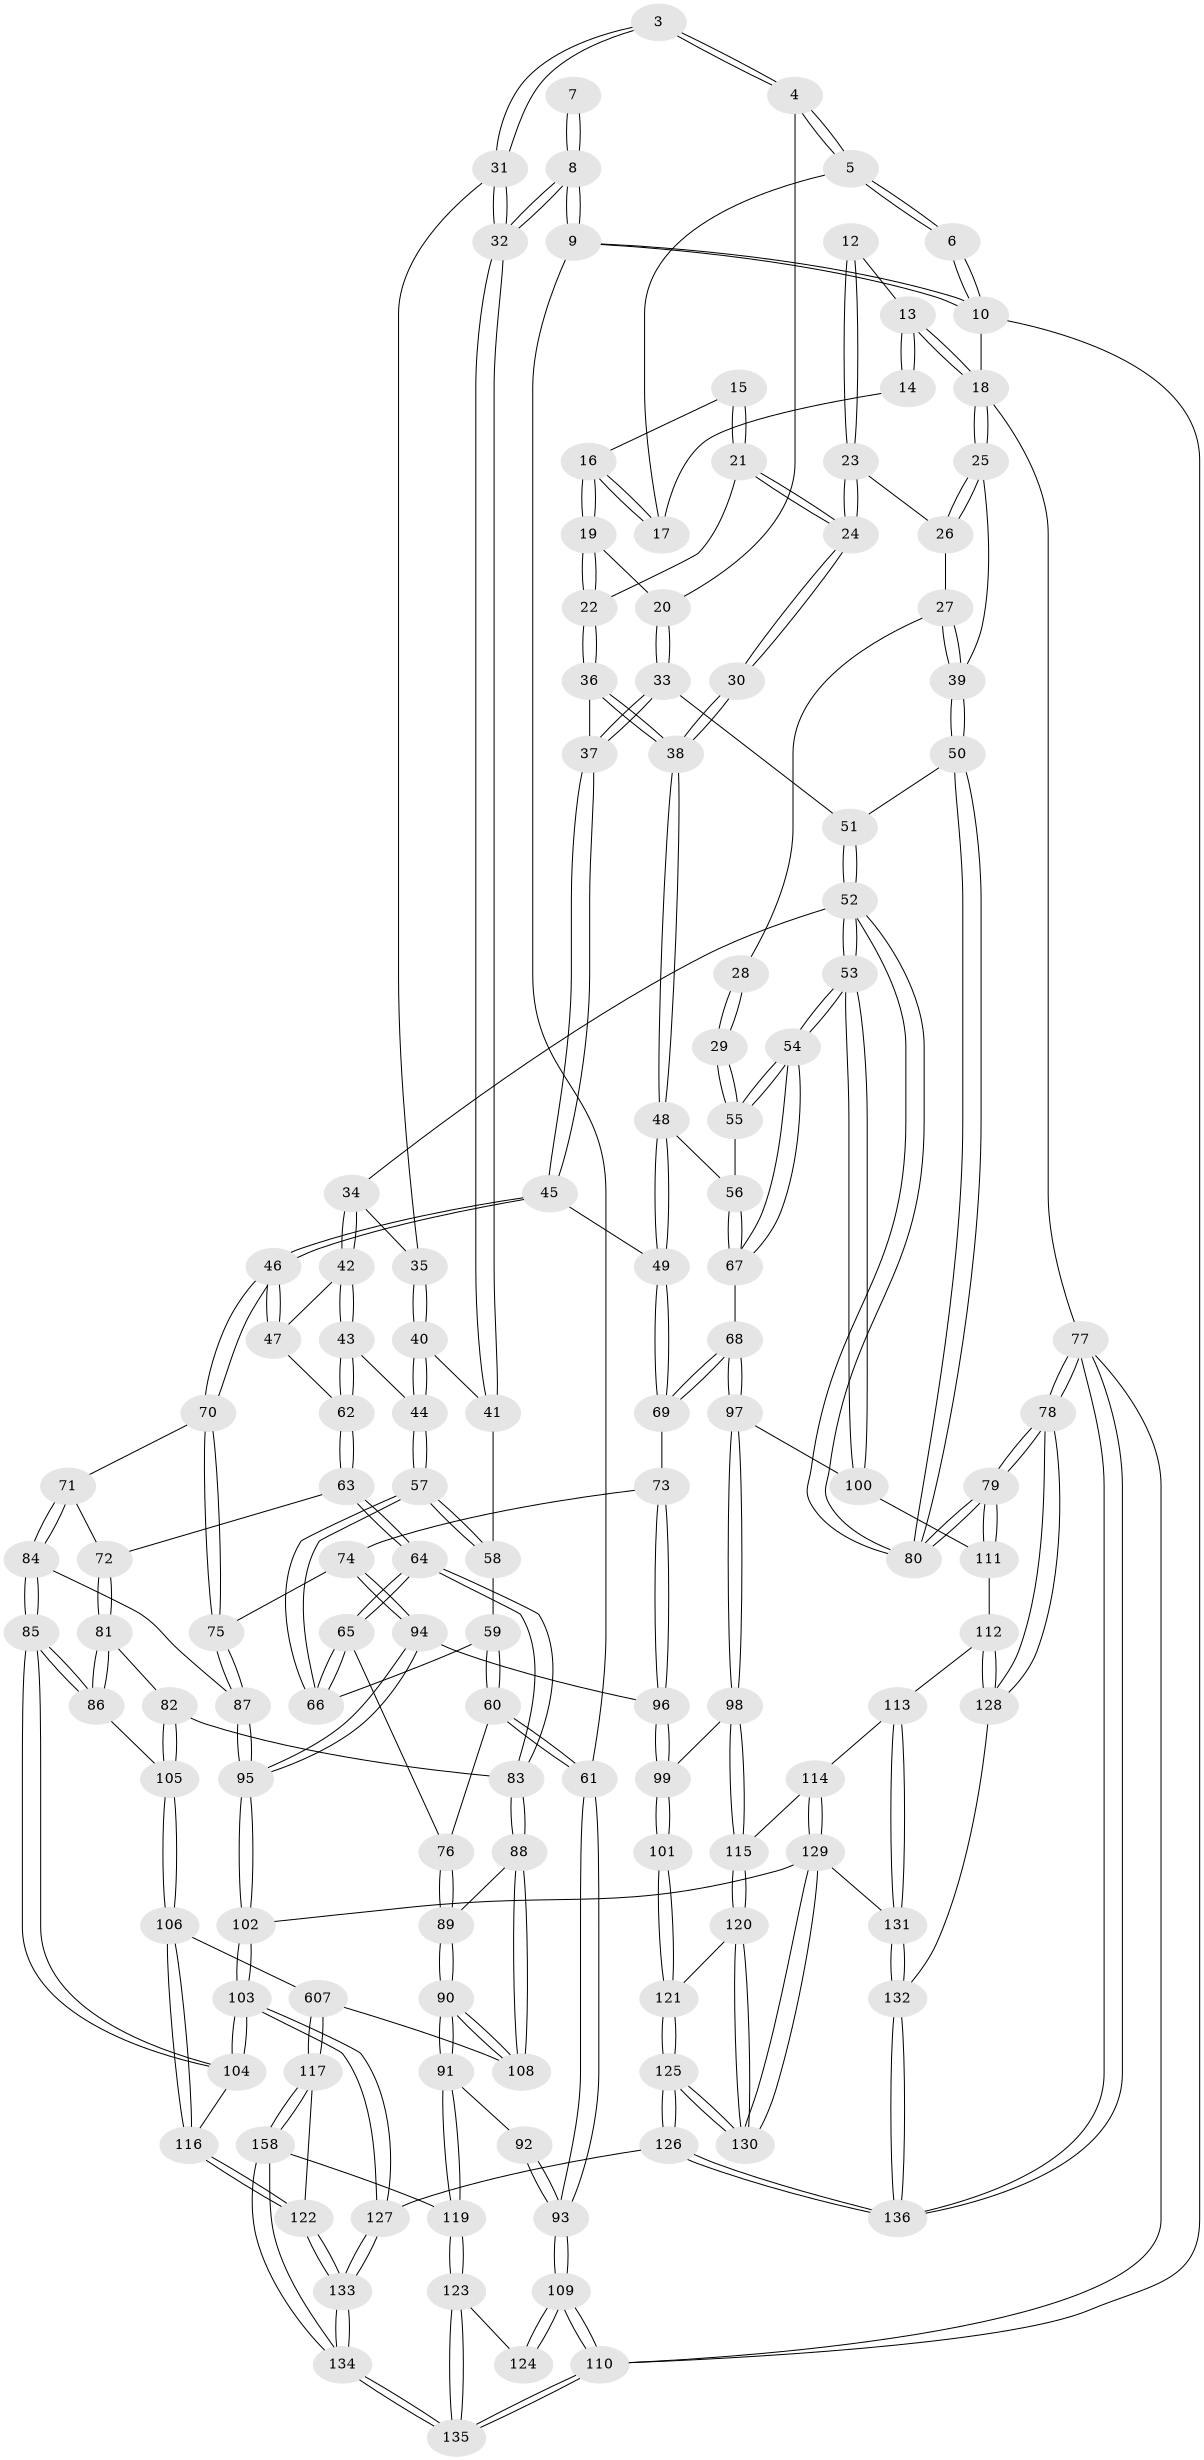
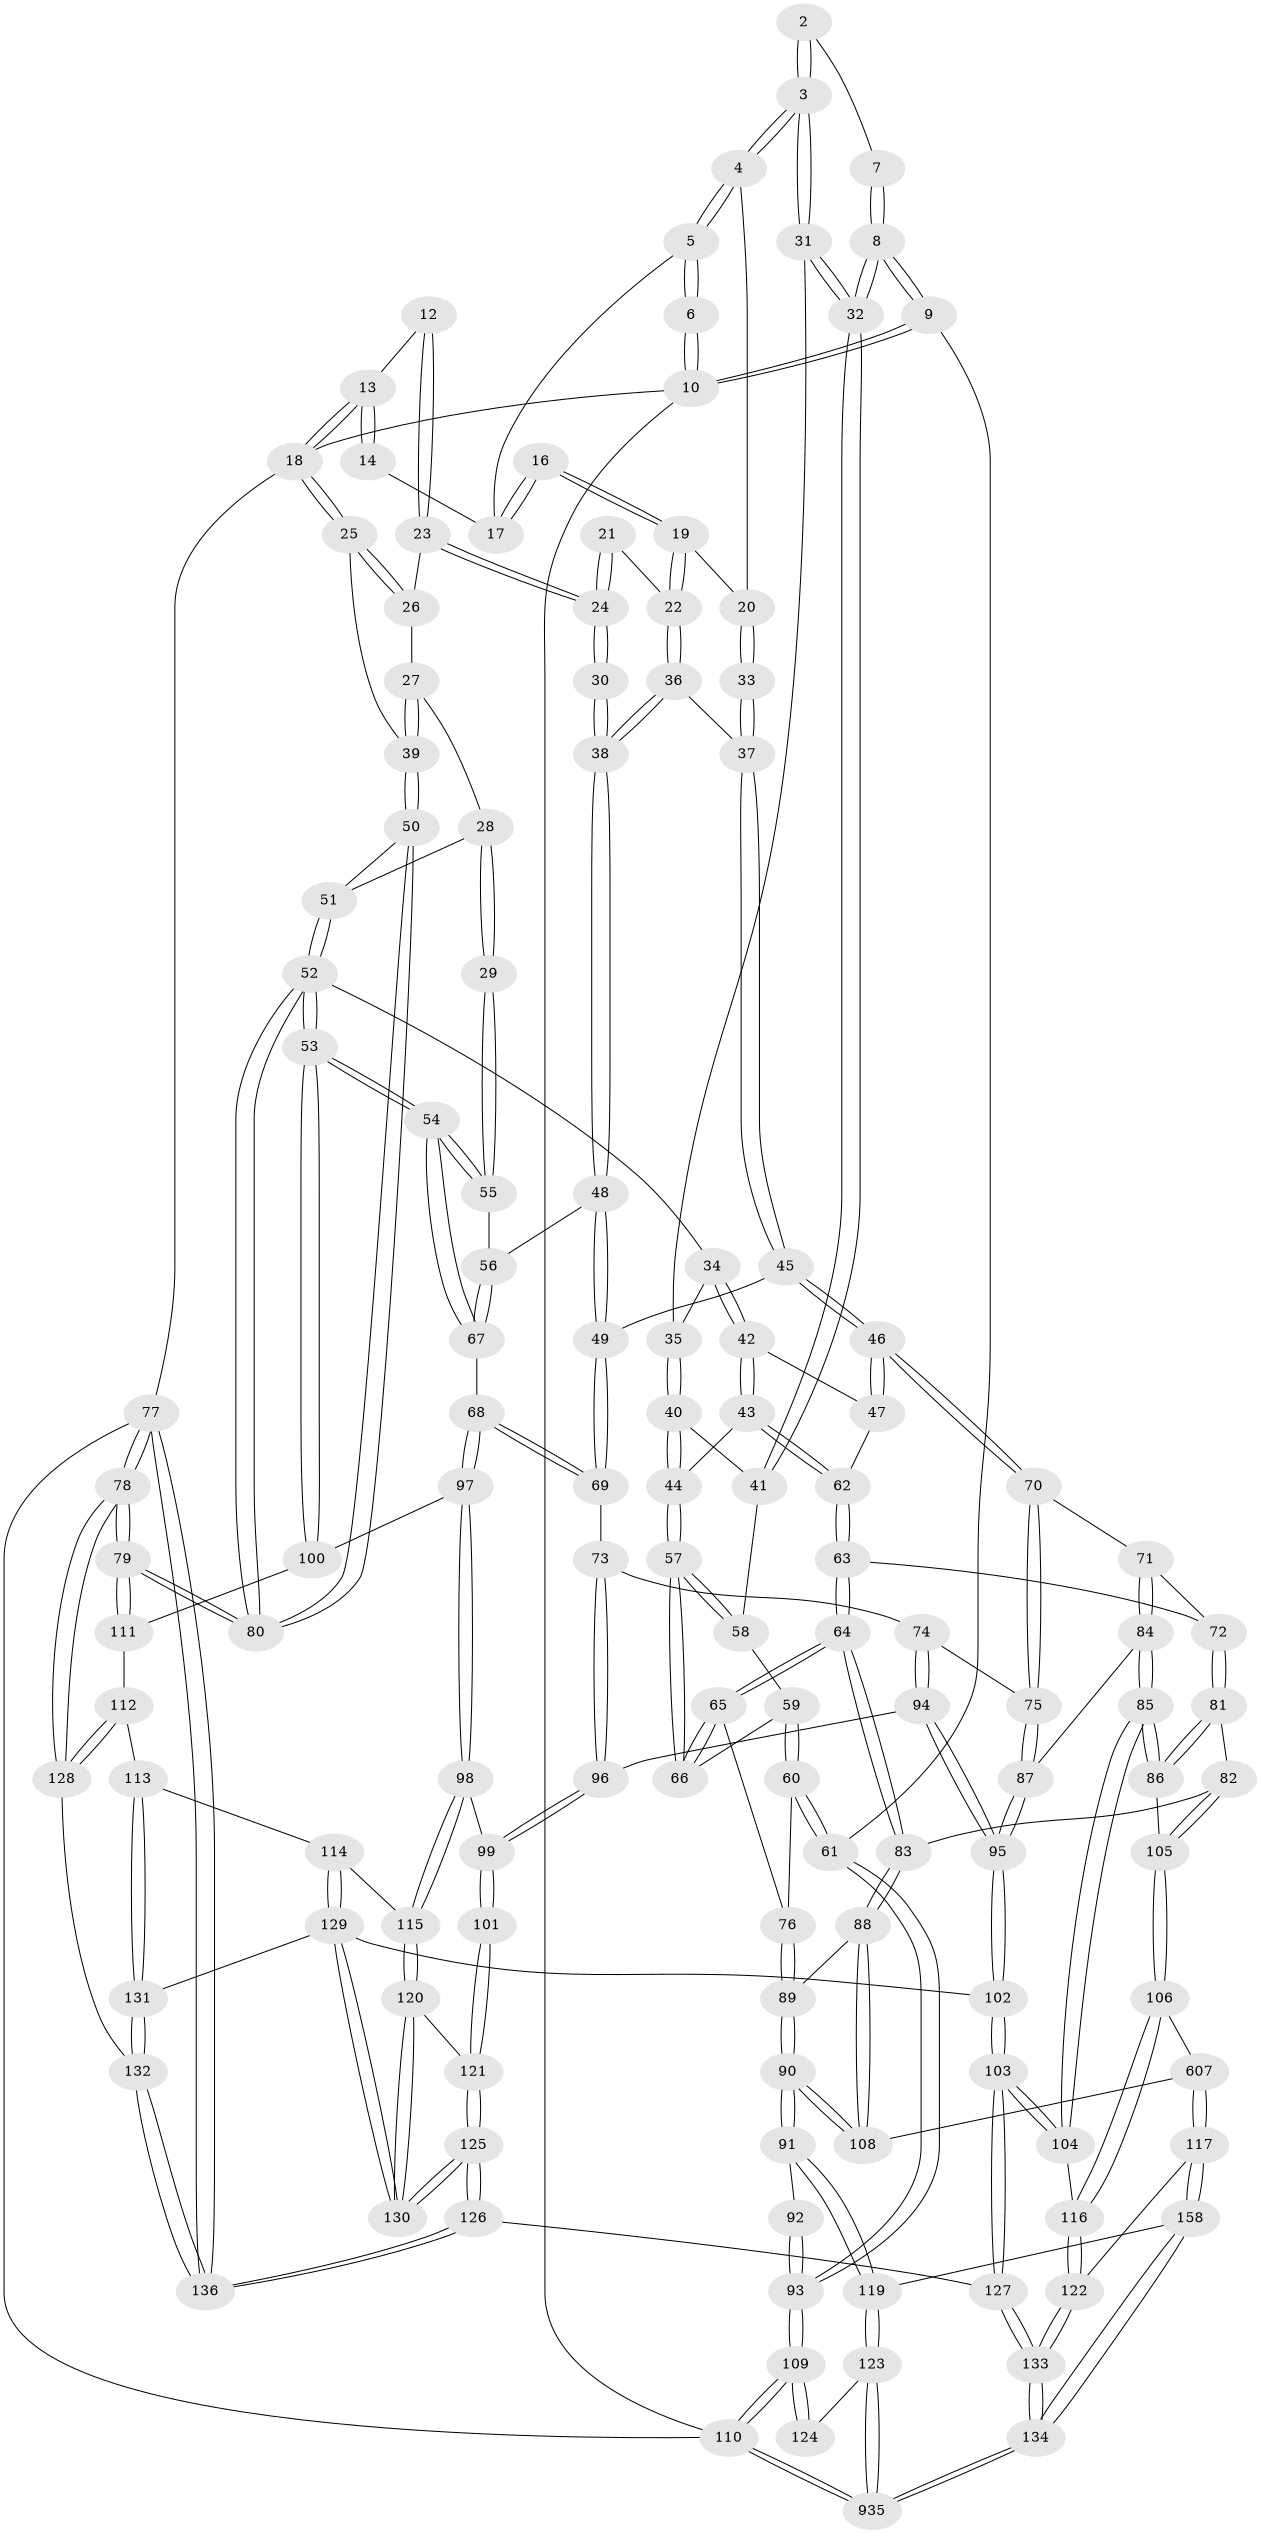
none -> (804, 22)
(739, 388) -> none
(756, 754) -> (400, 868)
(456, 2438) -> (872, 2511)
